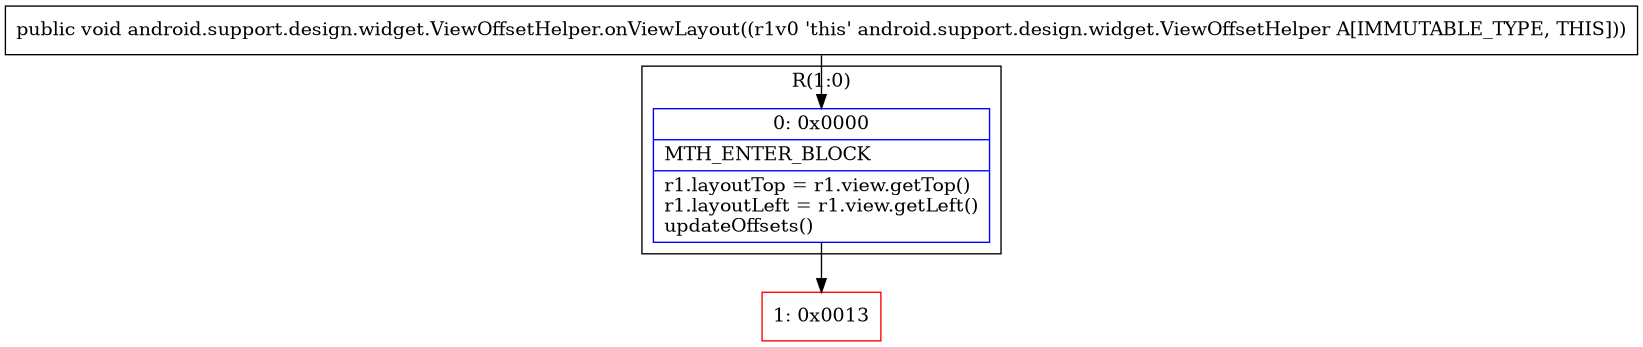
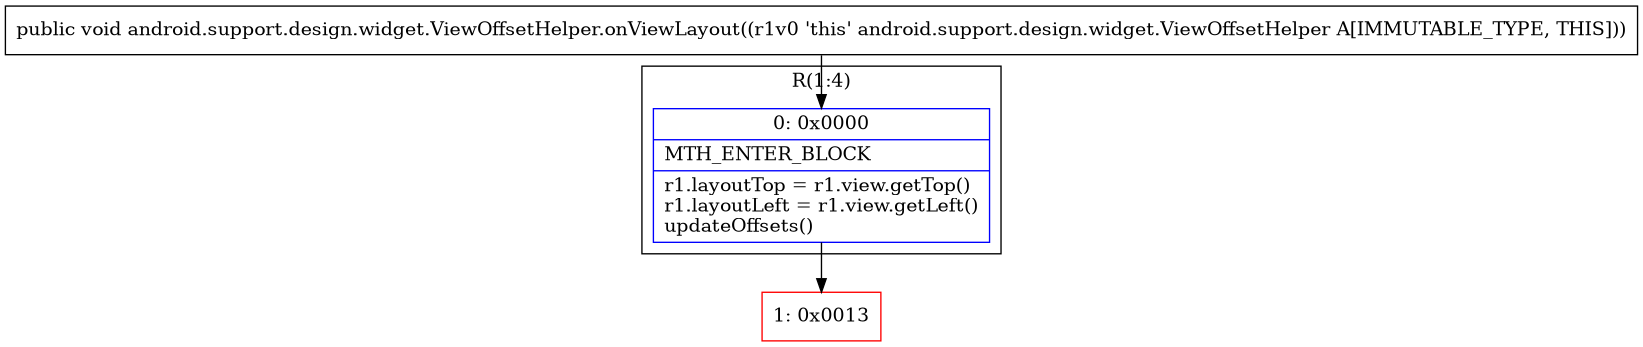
(821, 82) -> (821, 82)
